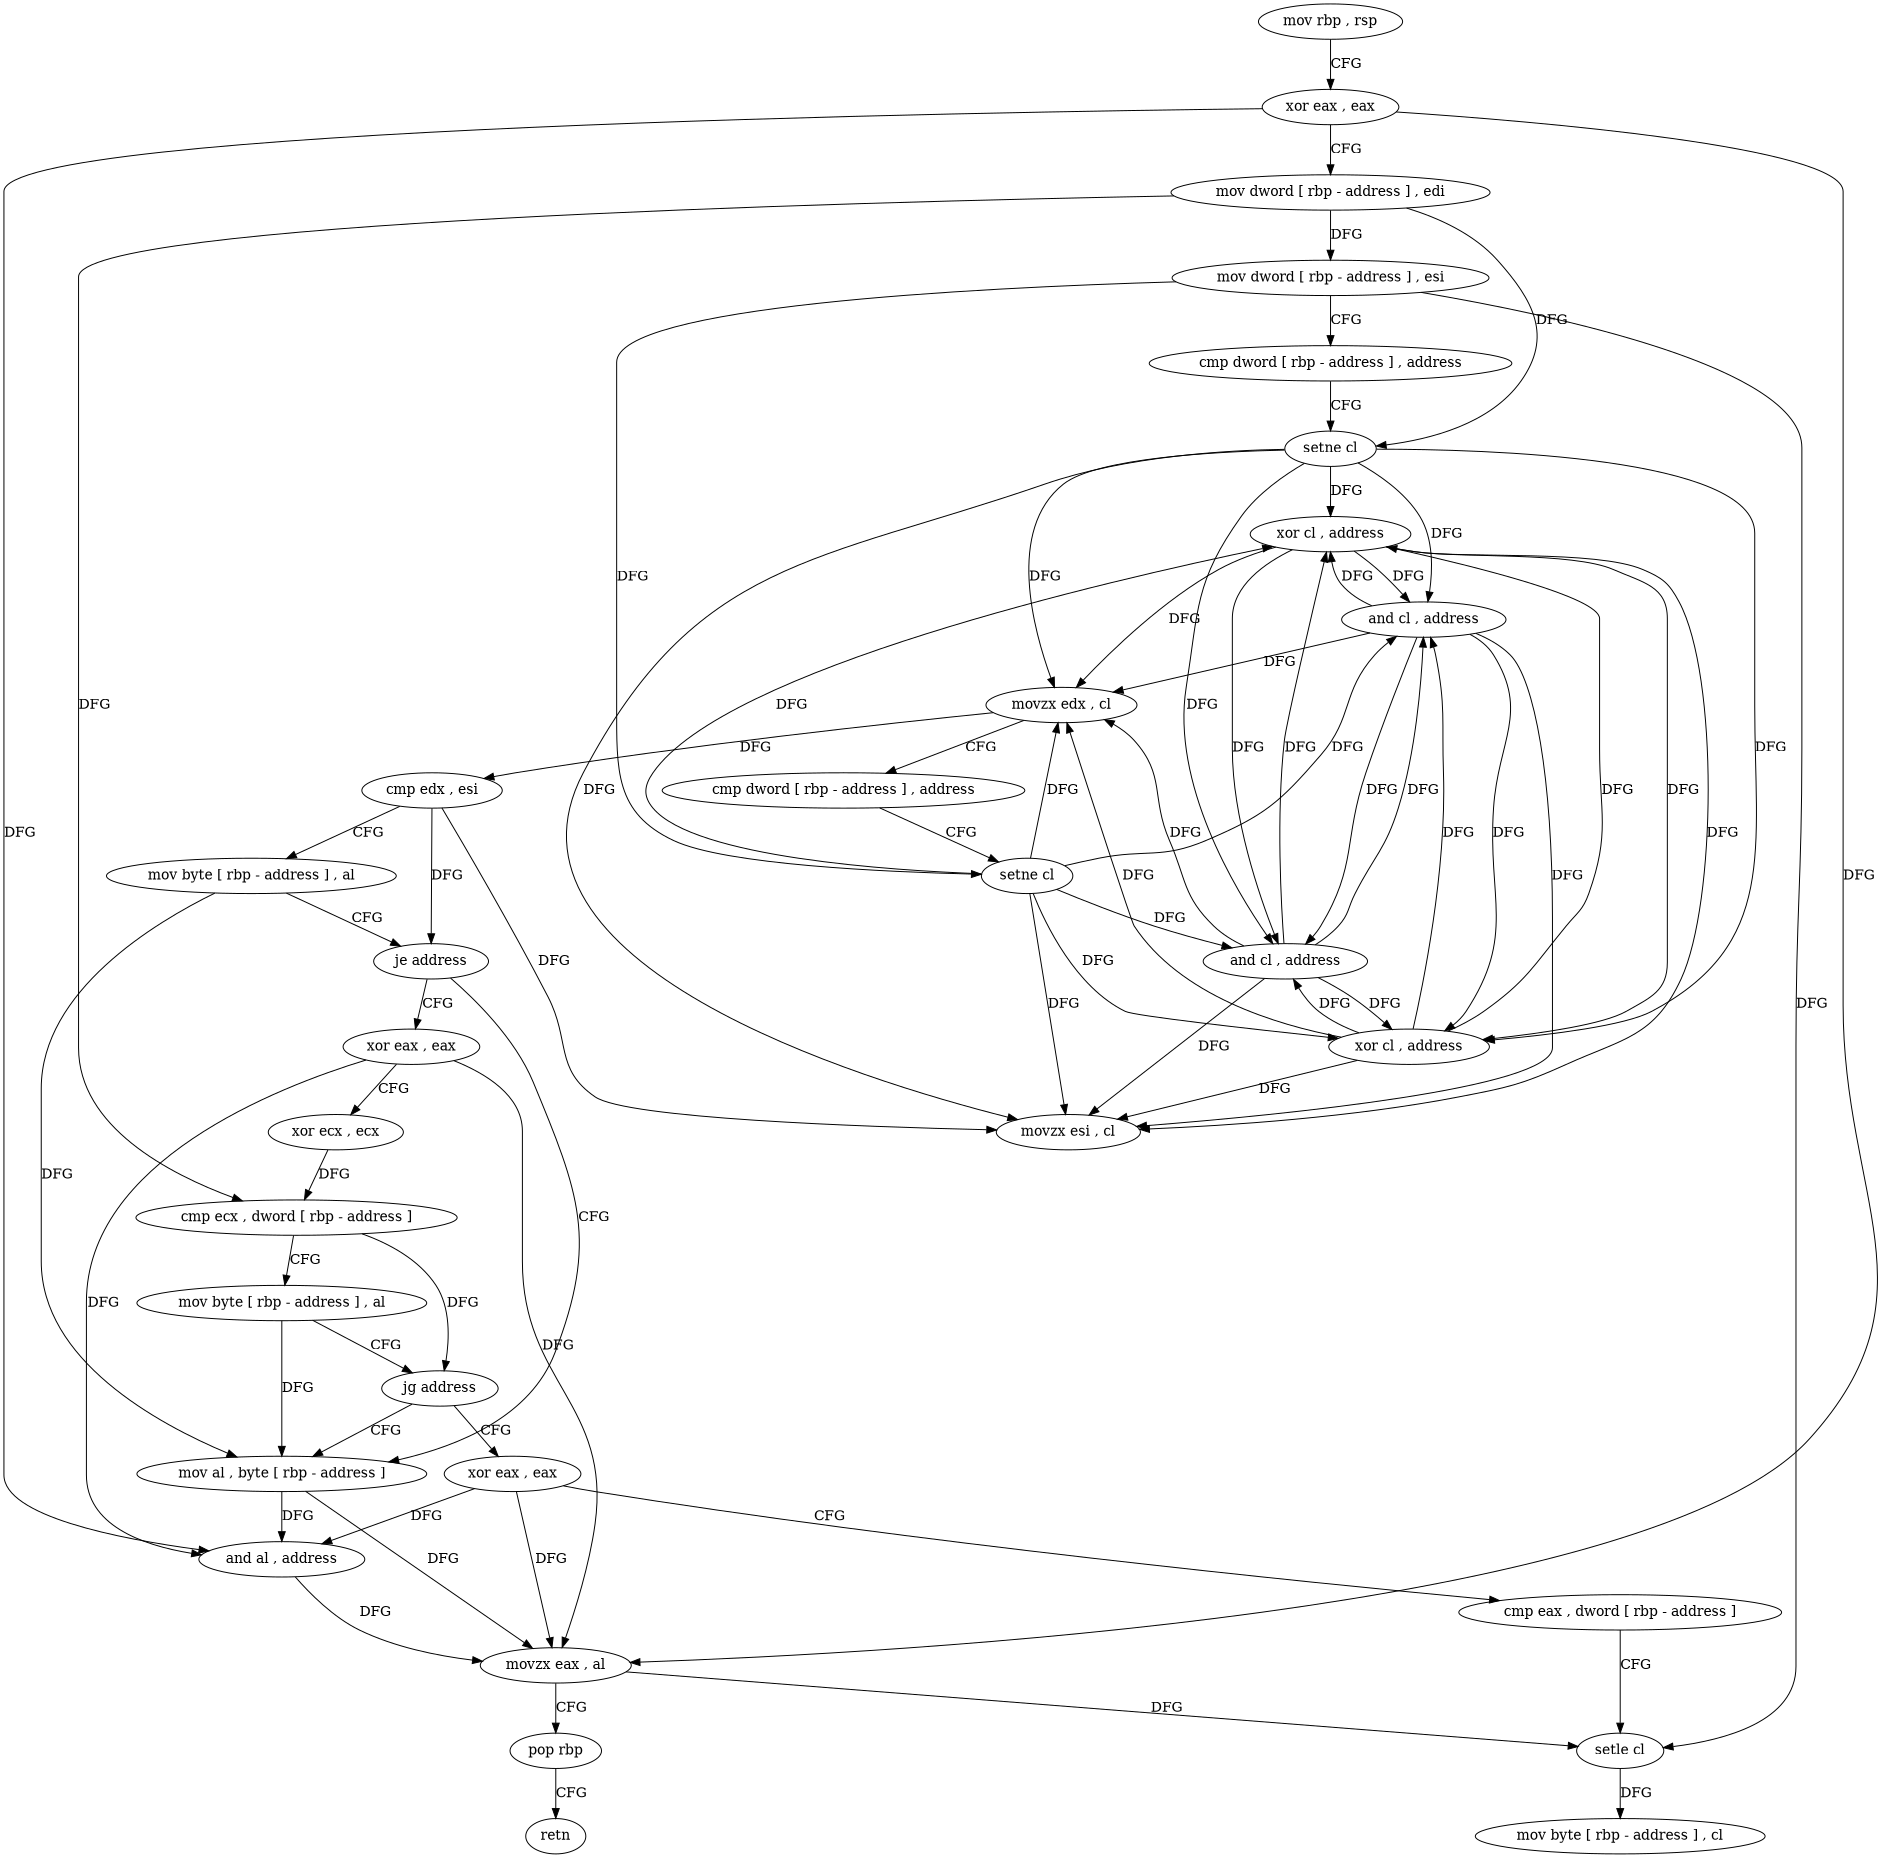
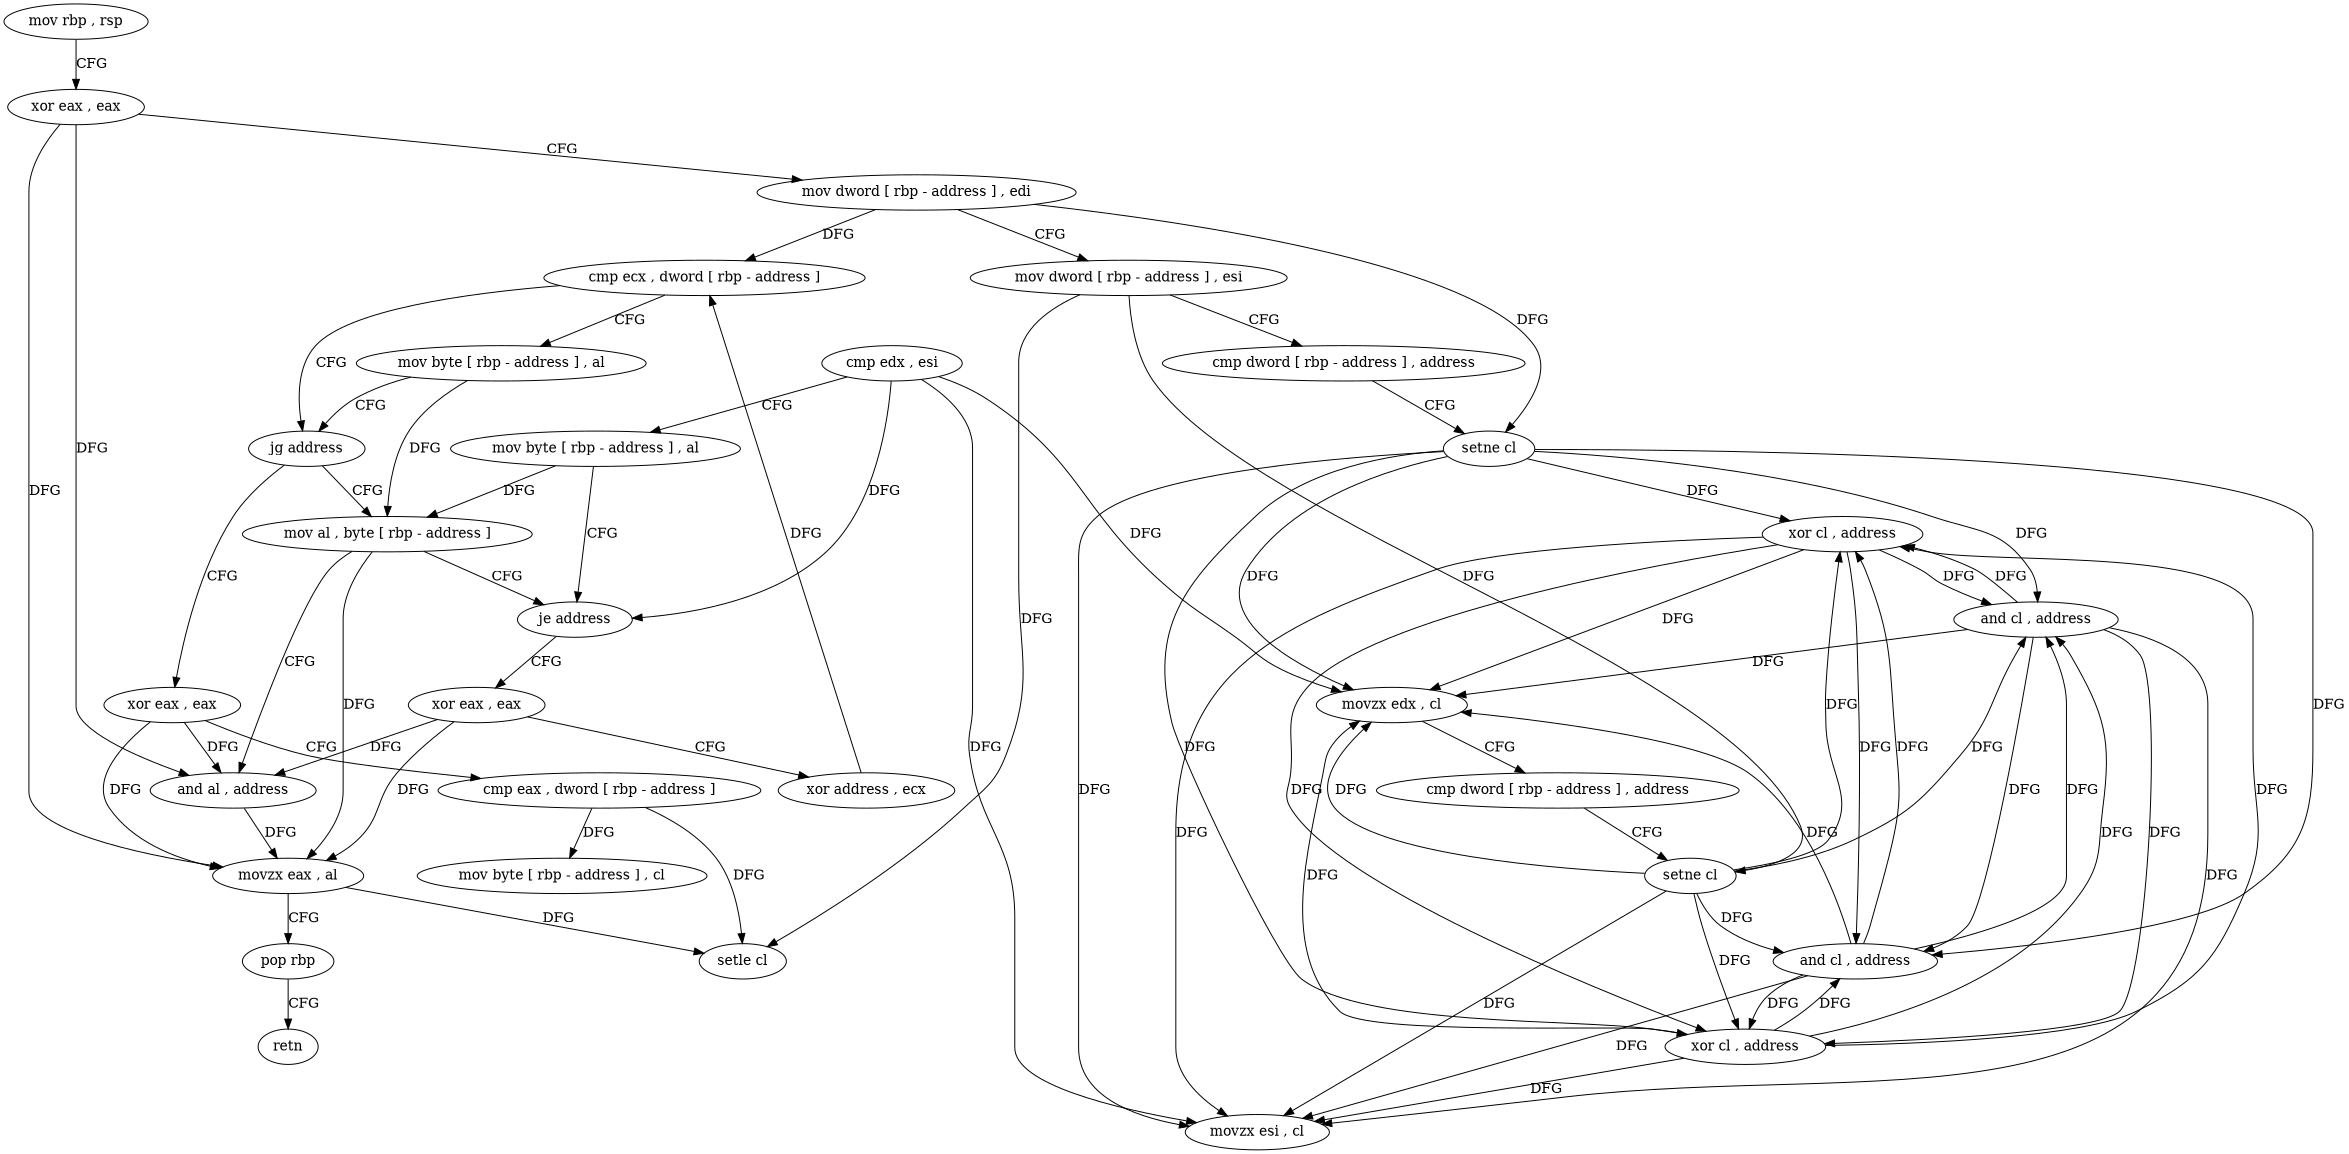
(1347, 235) -> (1050, 235)
(743, 741) -> (1125, 545)
(336, 1132) -> (867, 790)
(579, 1247) -> (479, 576)
(463, 1303) -> (331, 363)
(298, 1517) -> (300, 662)
(1636, 1665) -> (749, 876)
(1620, 1789) -> (583, 829)
